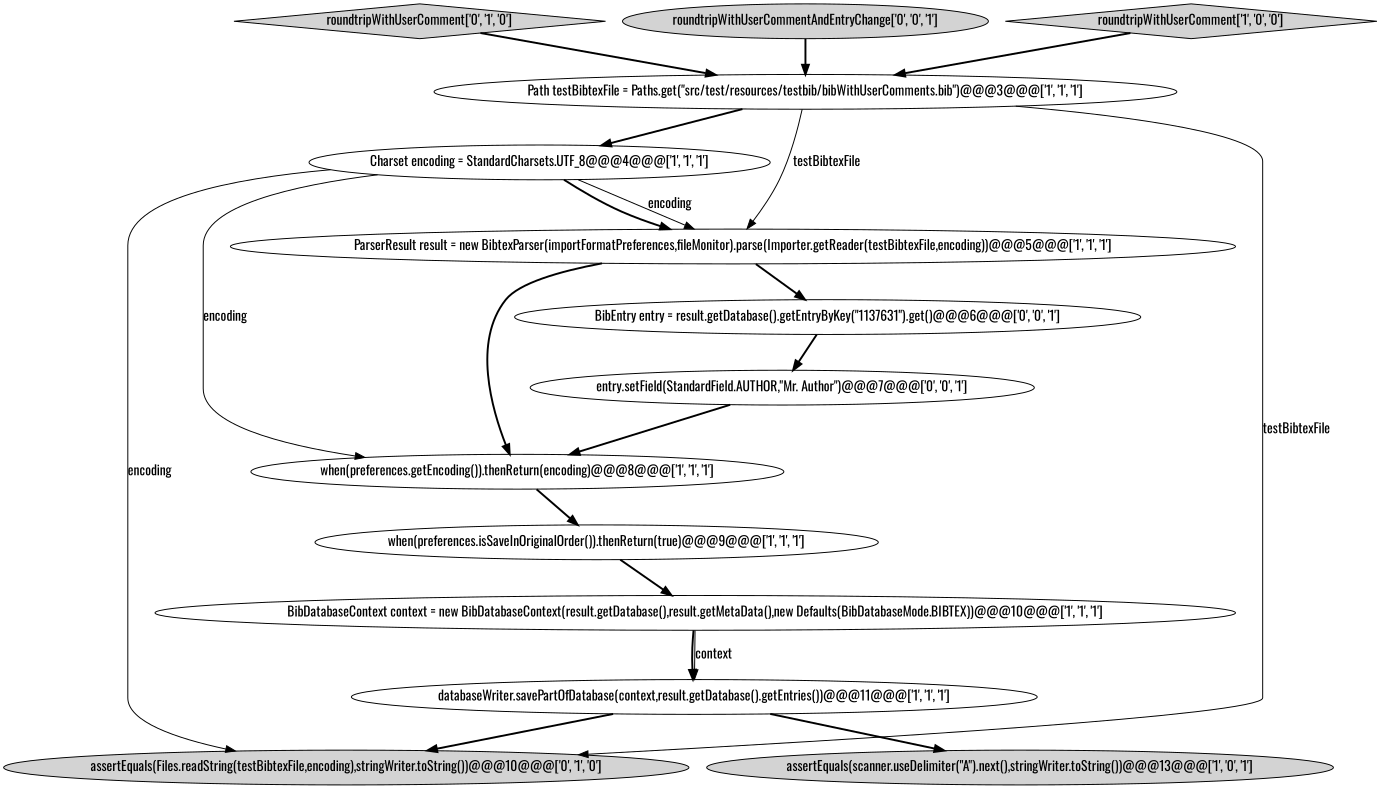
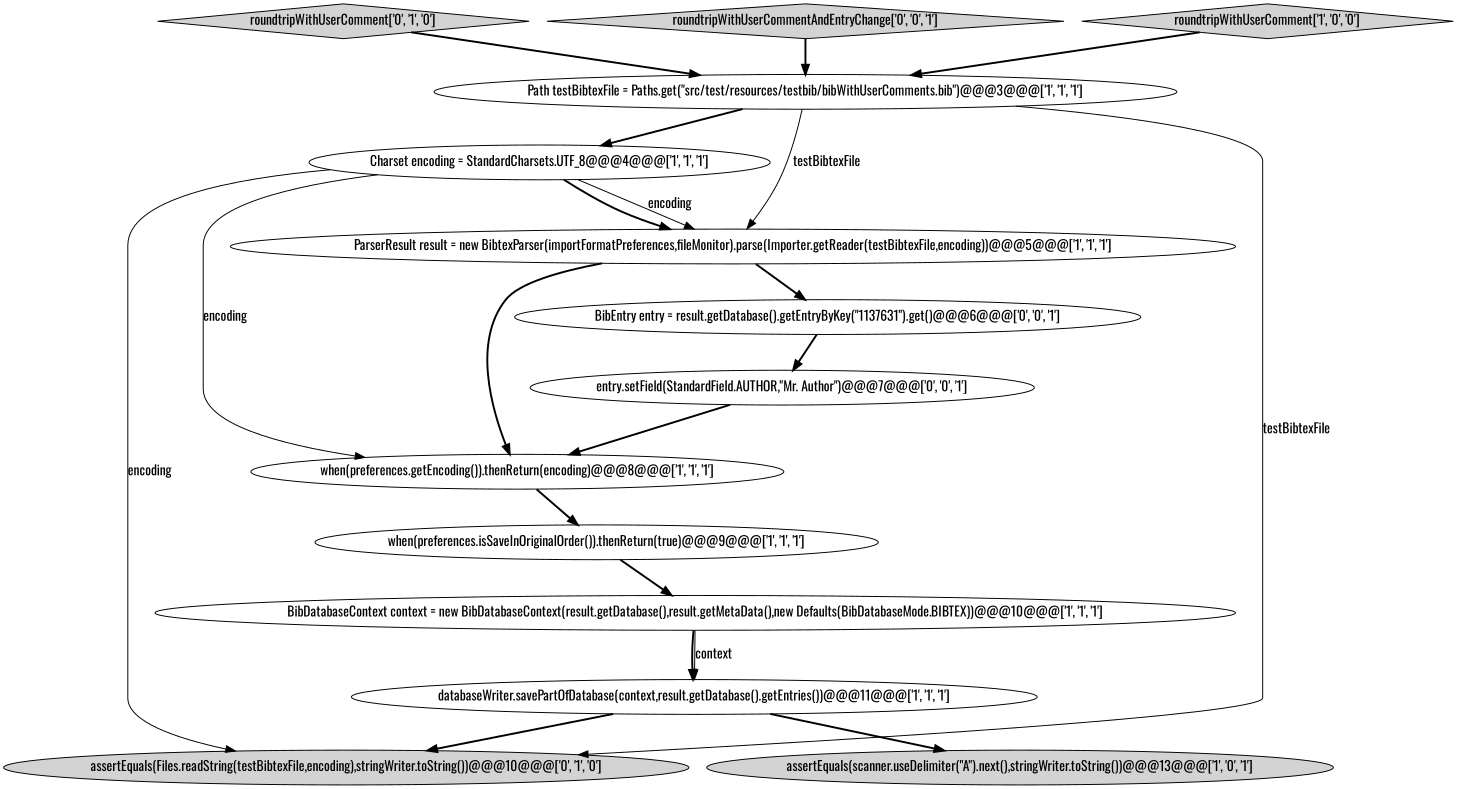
(805, 21) -> (805, 21)
